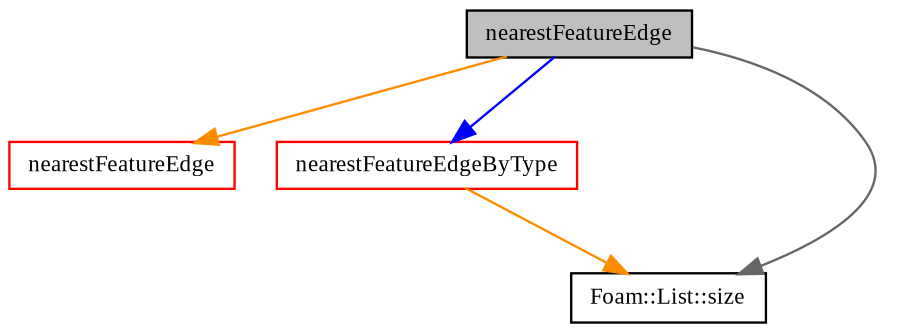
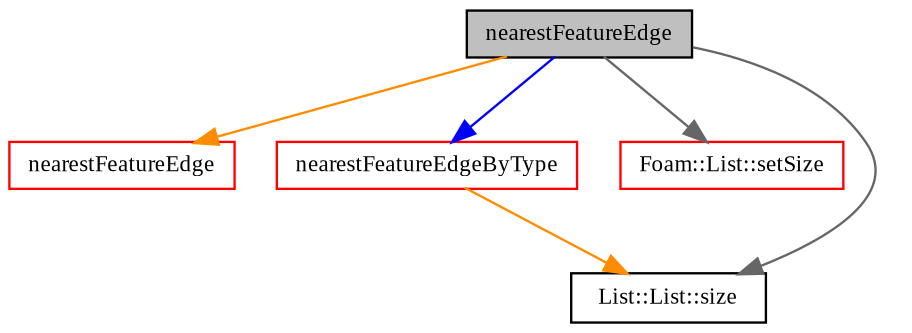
none -> (732, 165)
(669, 298) -> (669, 298)
